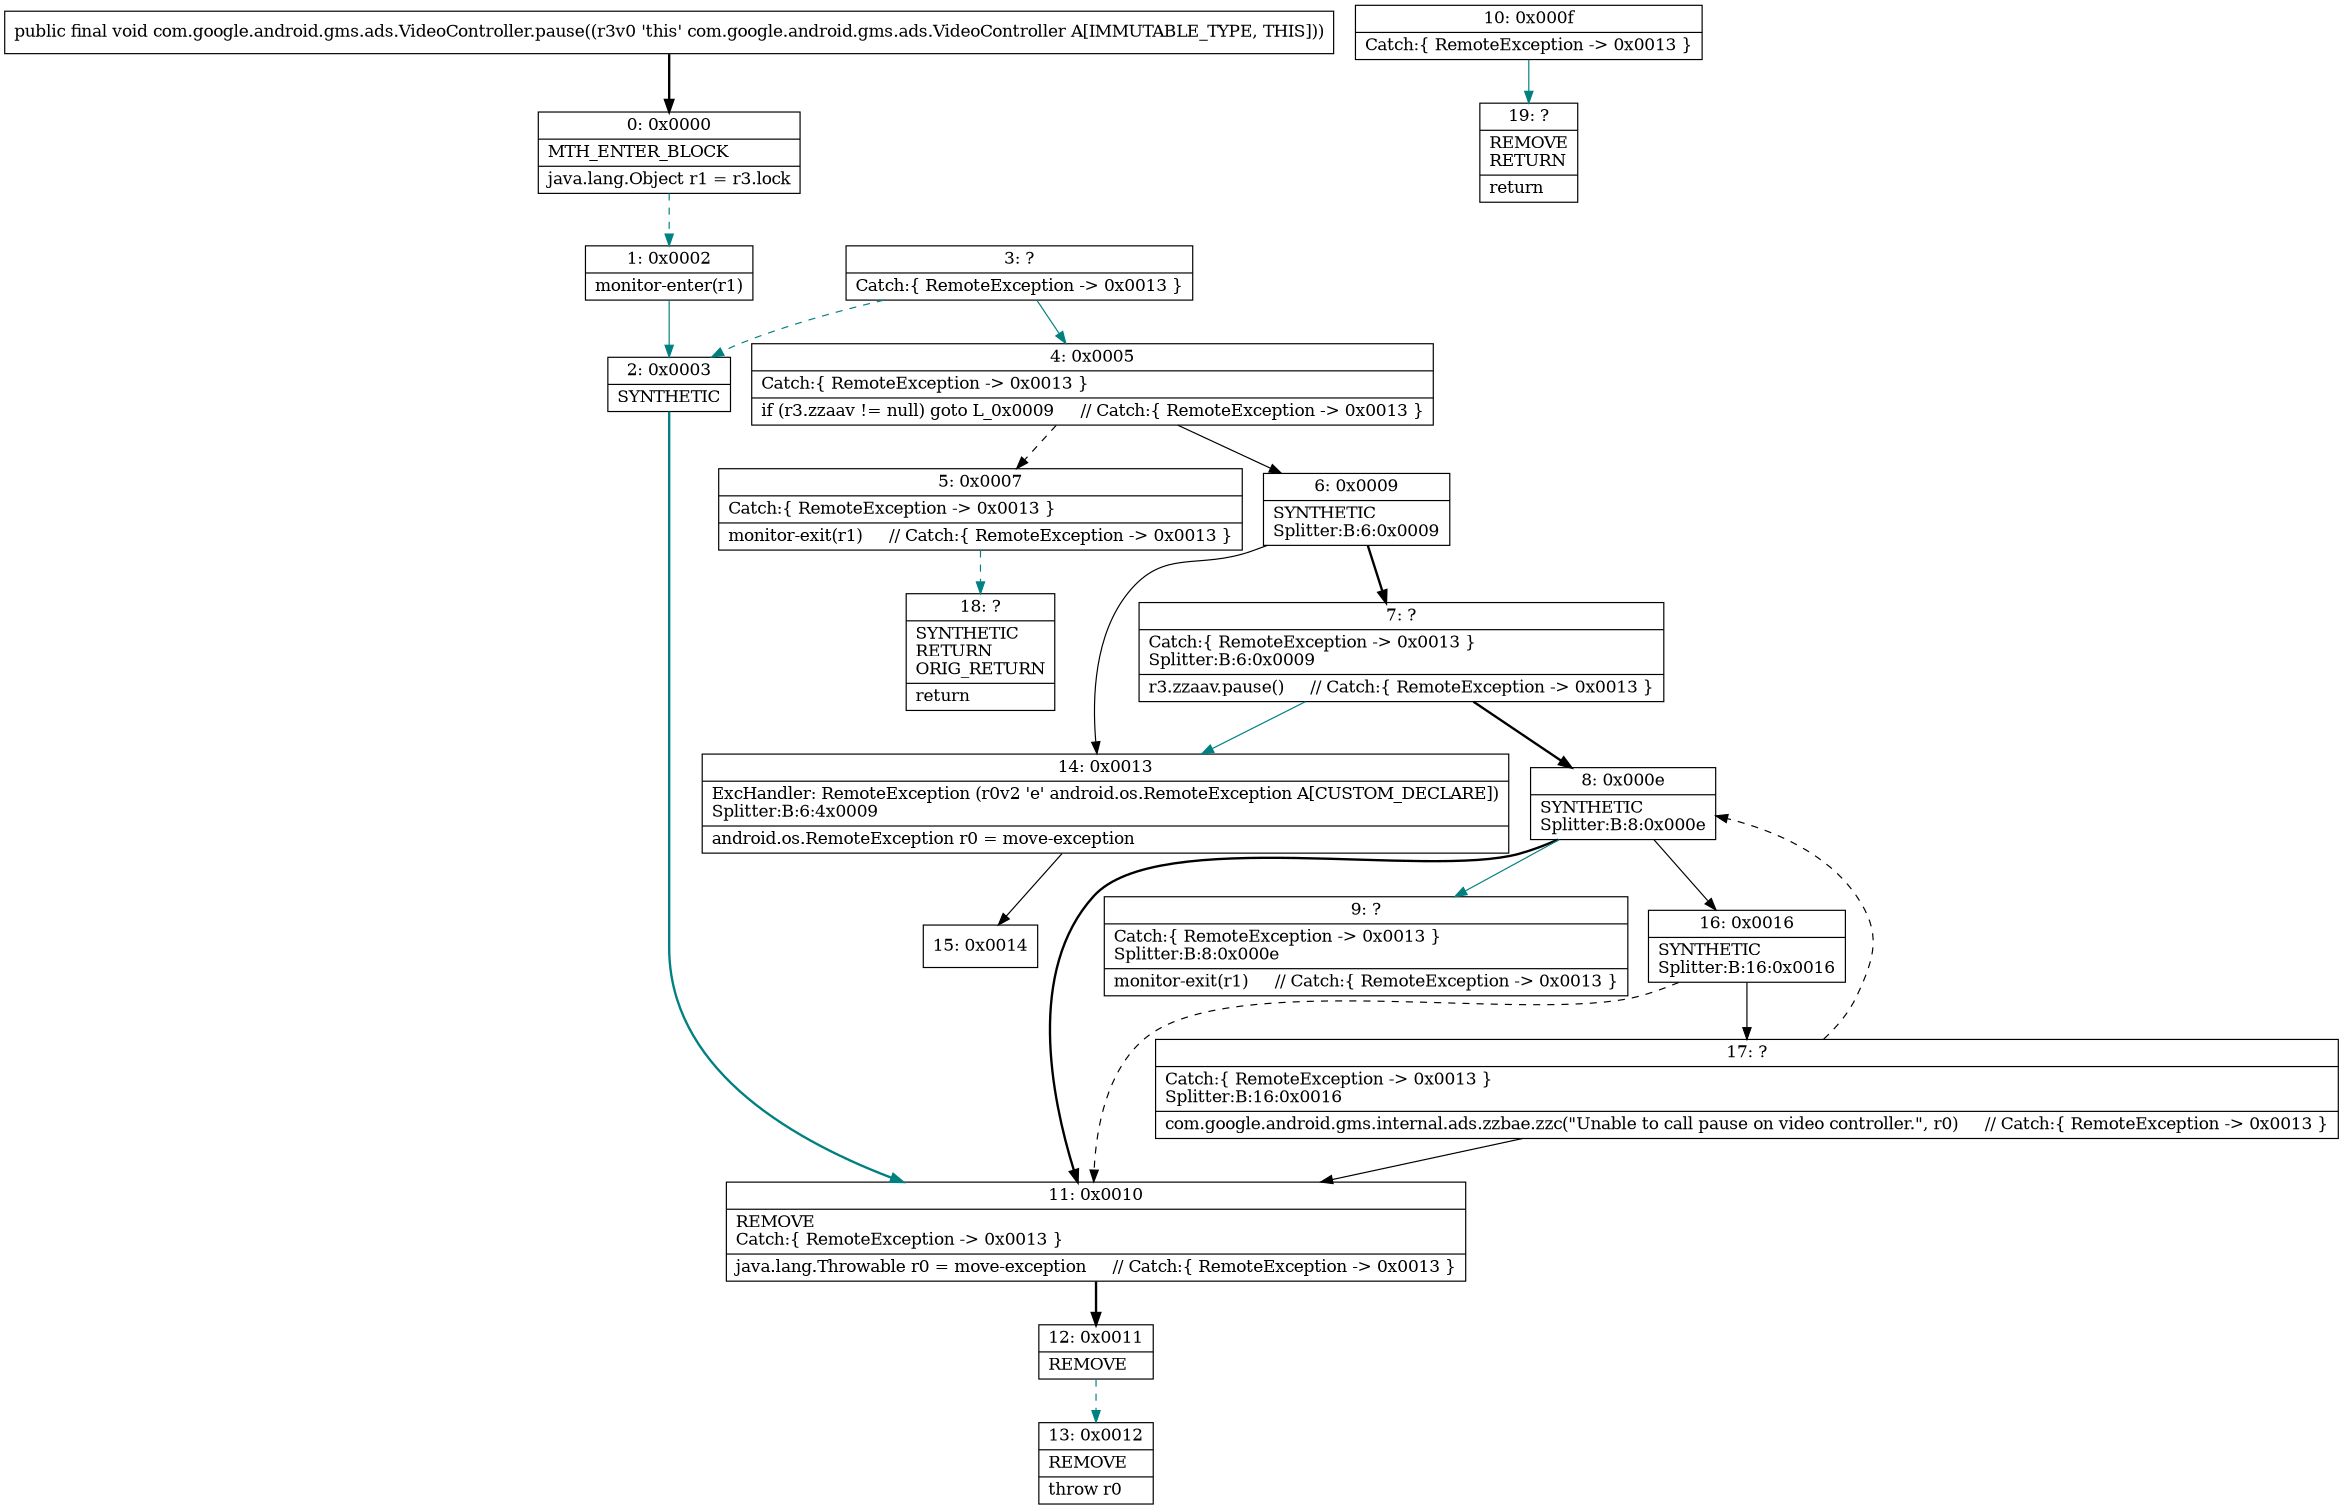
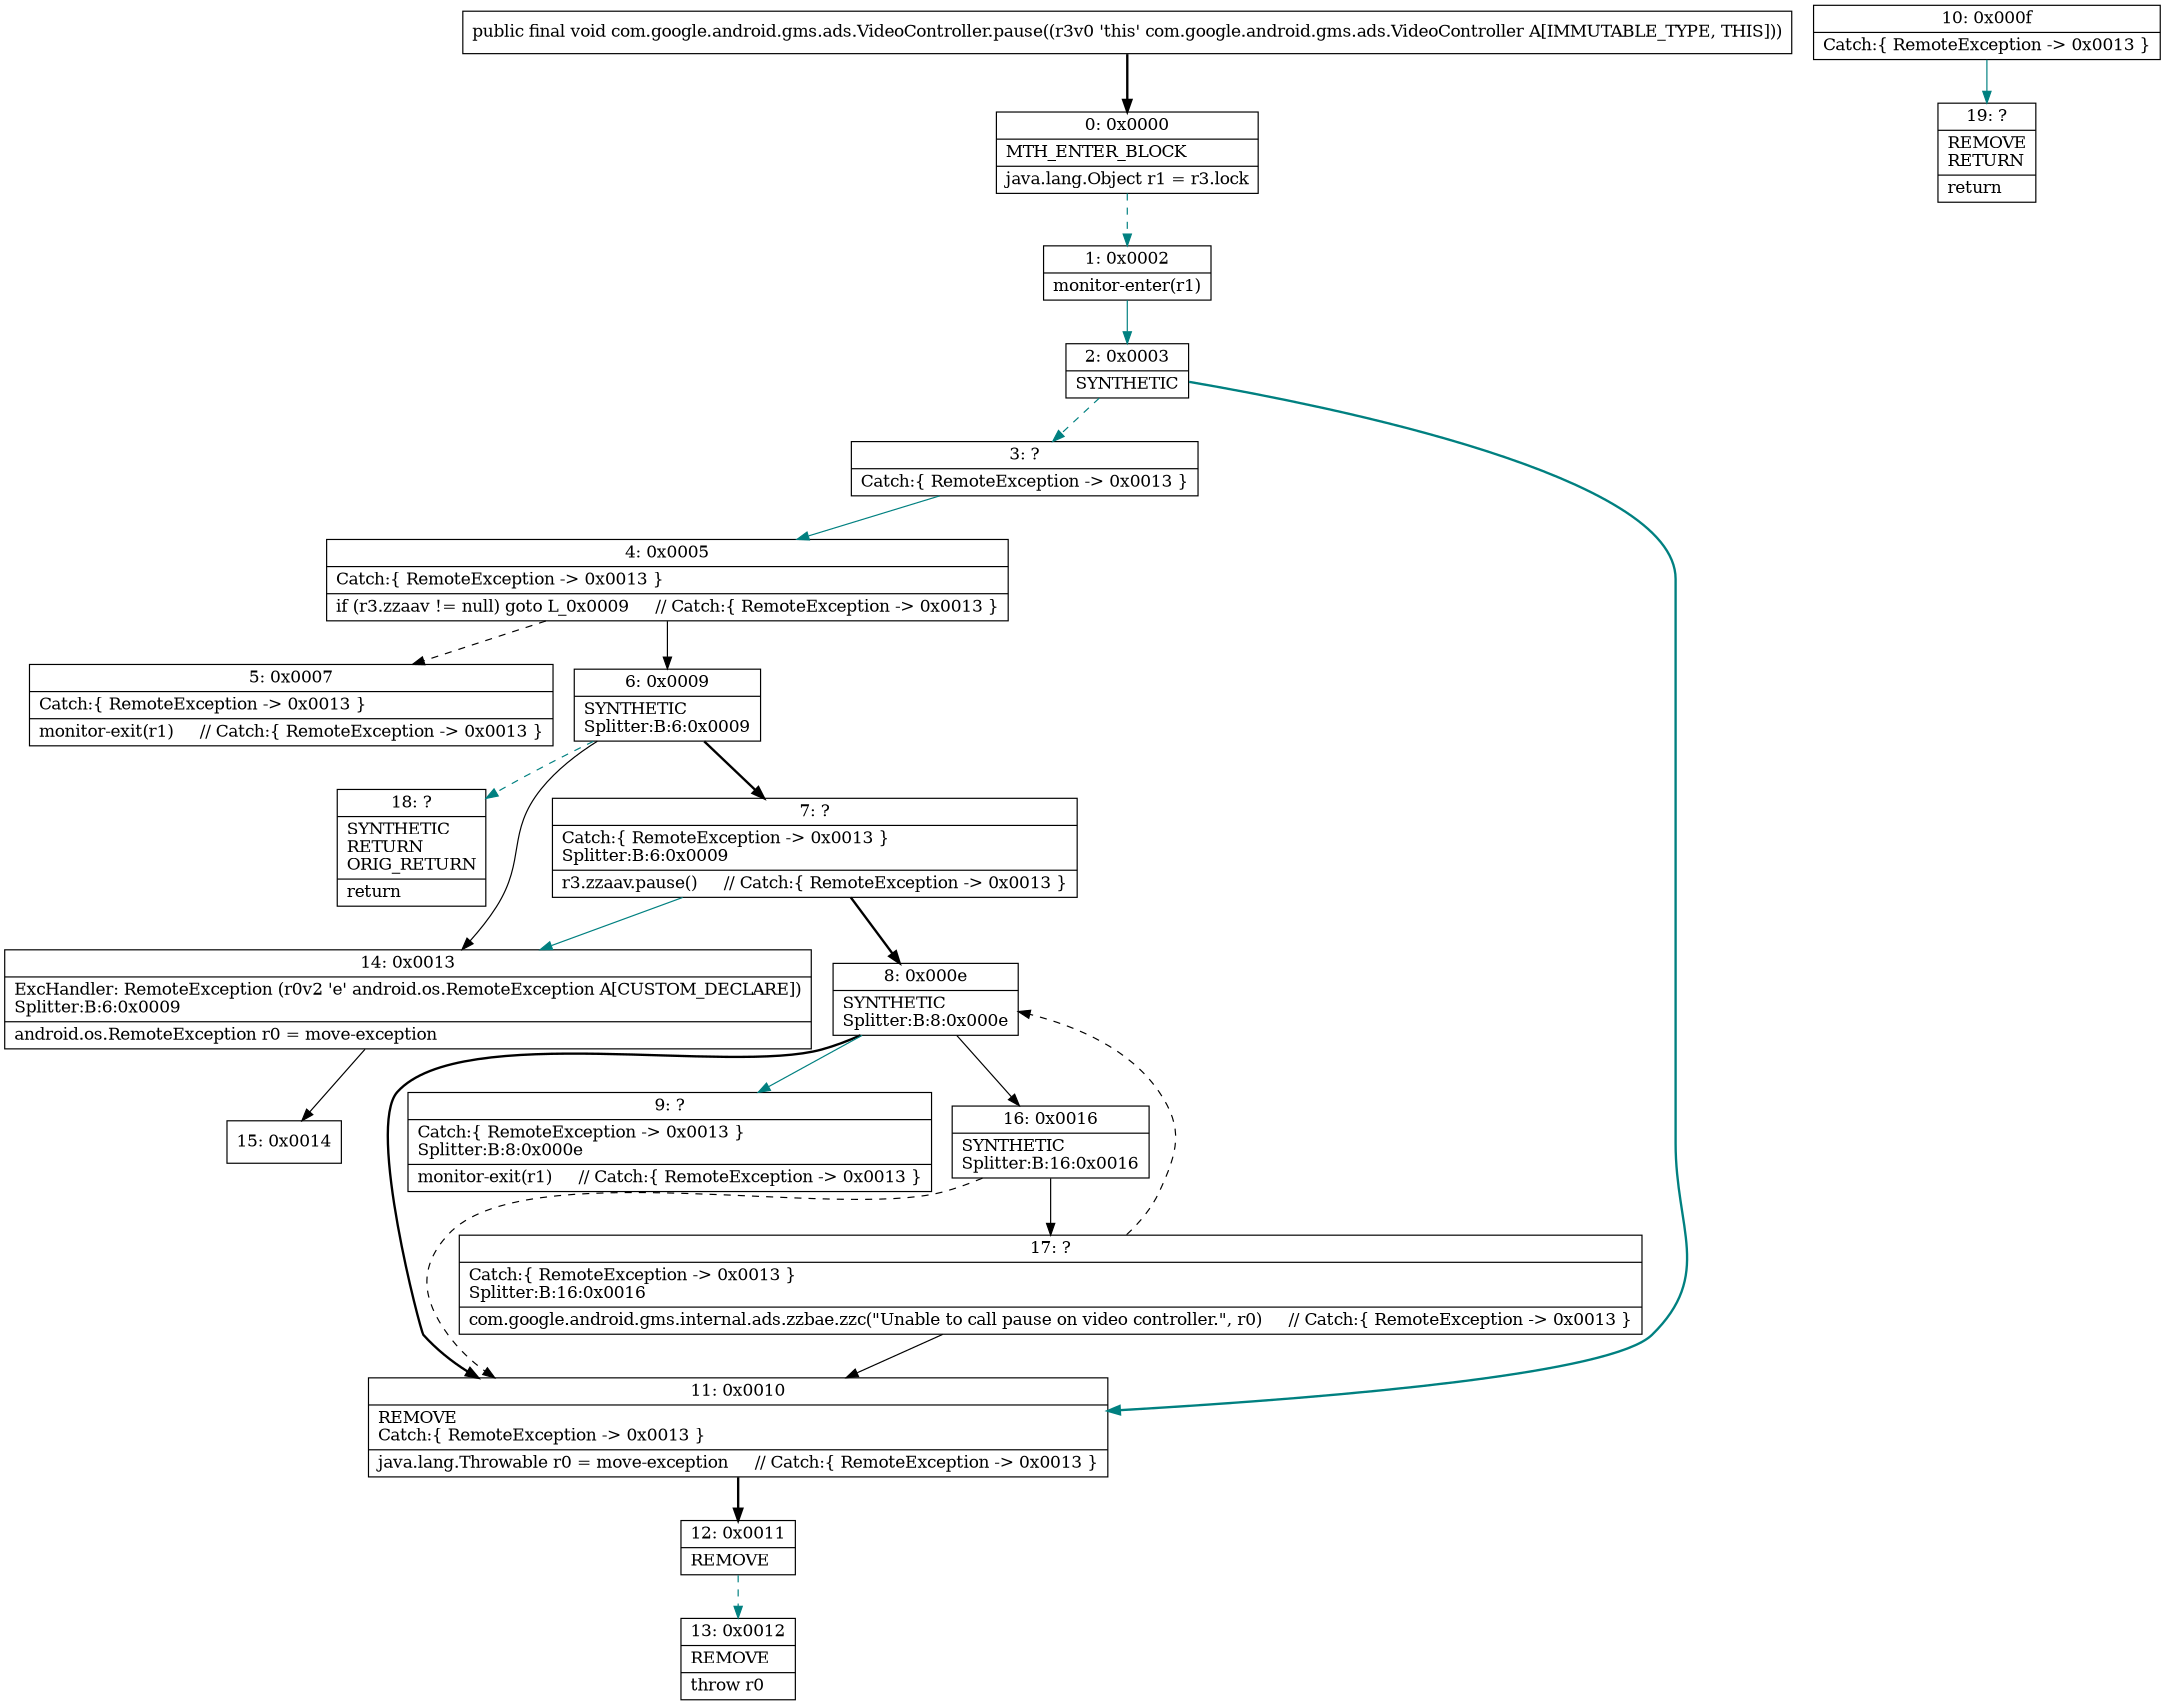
(802, 322) -> (1080, 416)
(980, 566) -> (544, 766)
(795, 812) -> (98, 1008)
